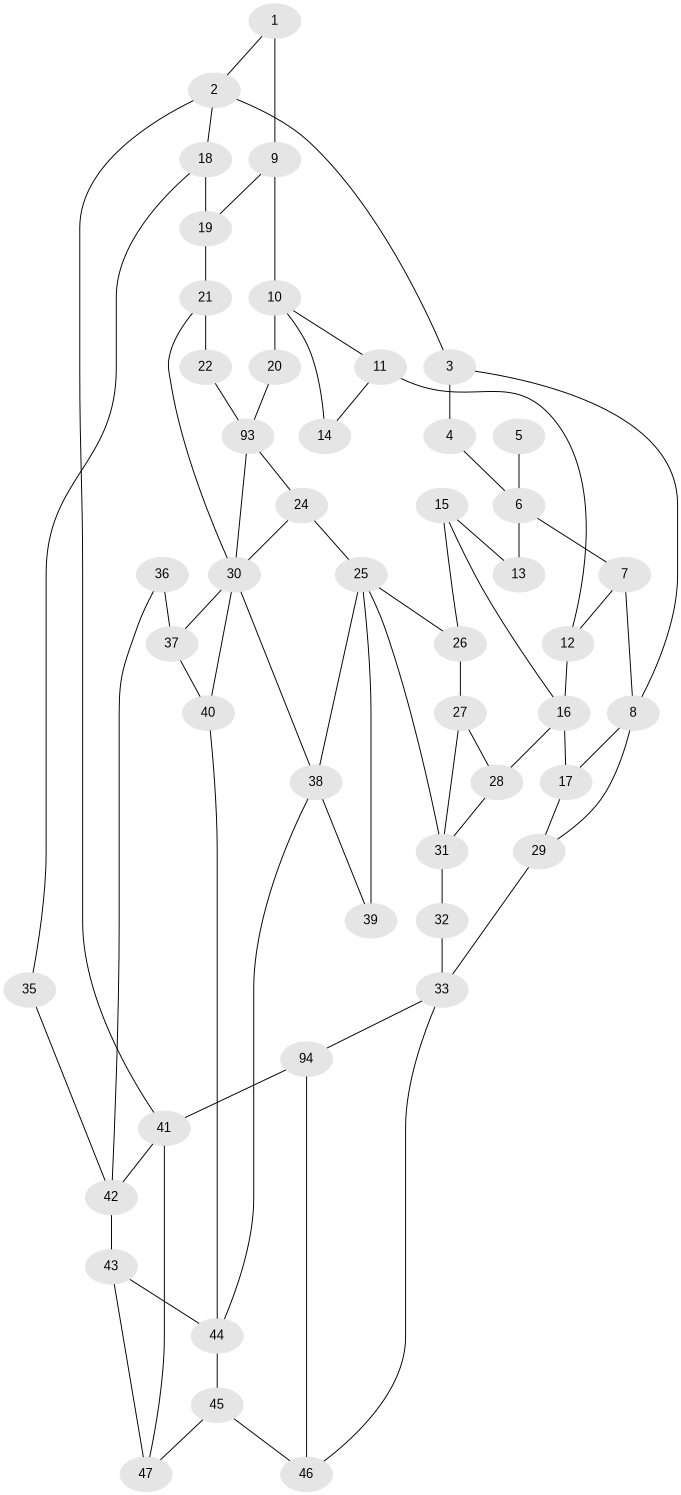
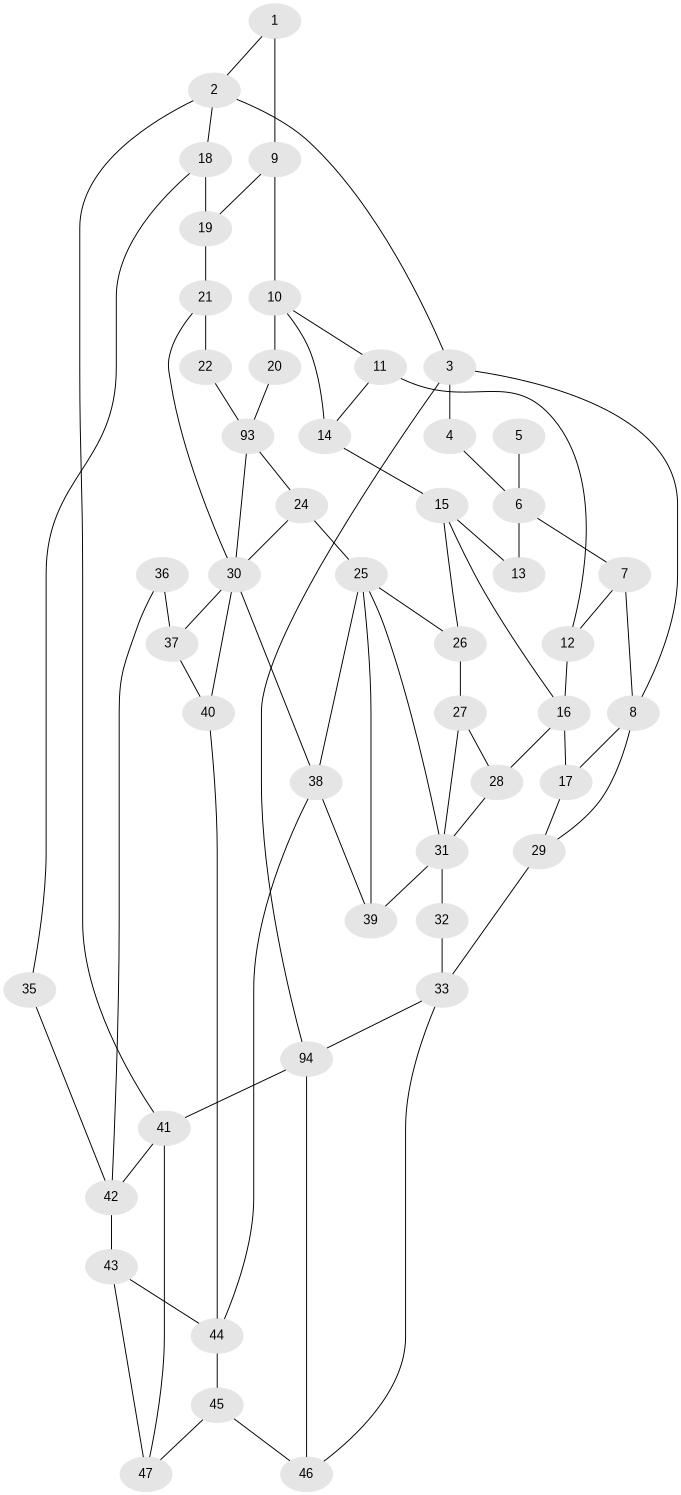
none -> (385, 472)
none -> (265, 691)
none -> (407, 886)
